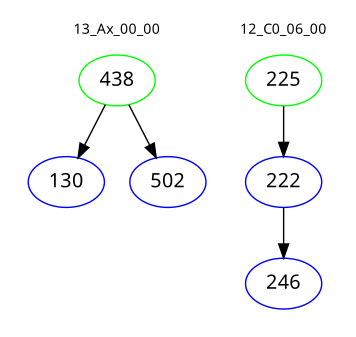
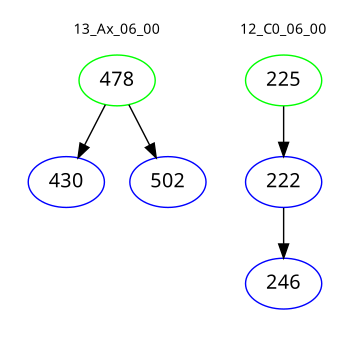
(117, 30) -> (117, 30)
(117, 80) -> (117, 80)
(66, 182) -> (66, 182)
